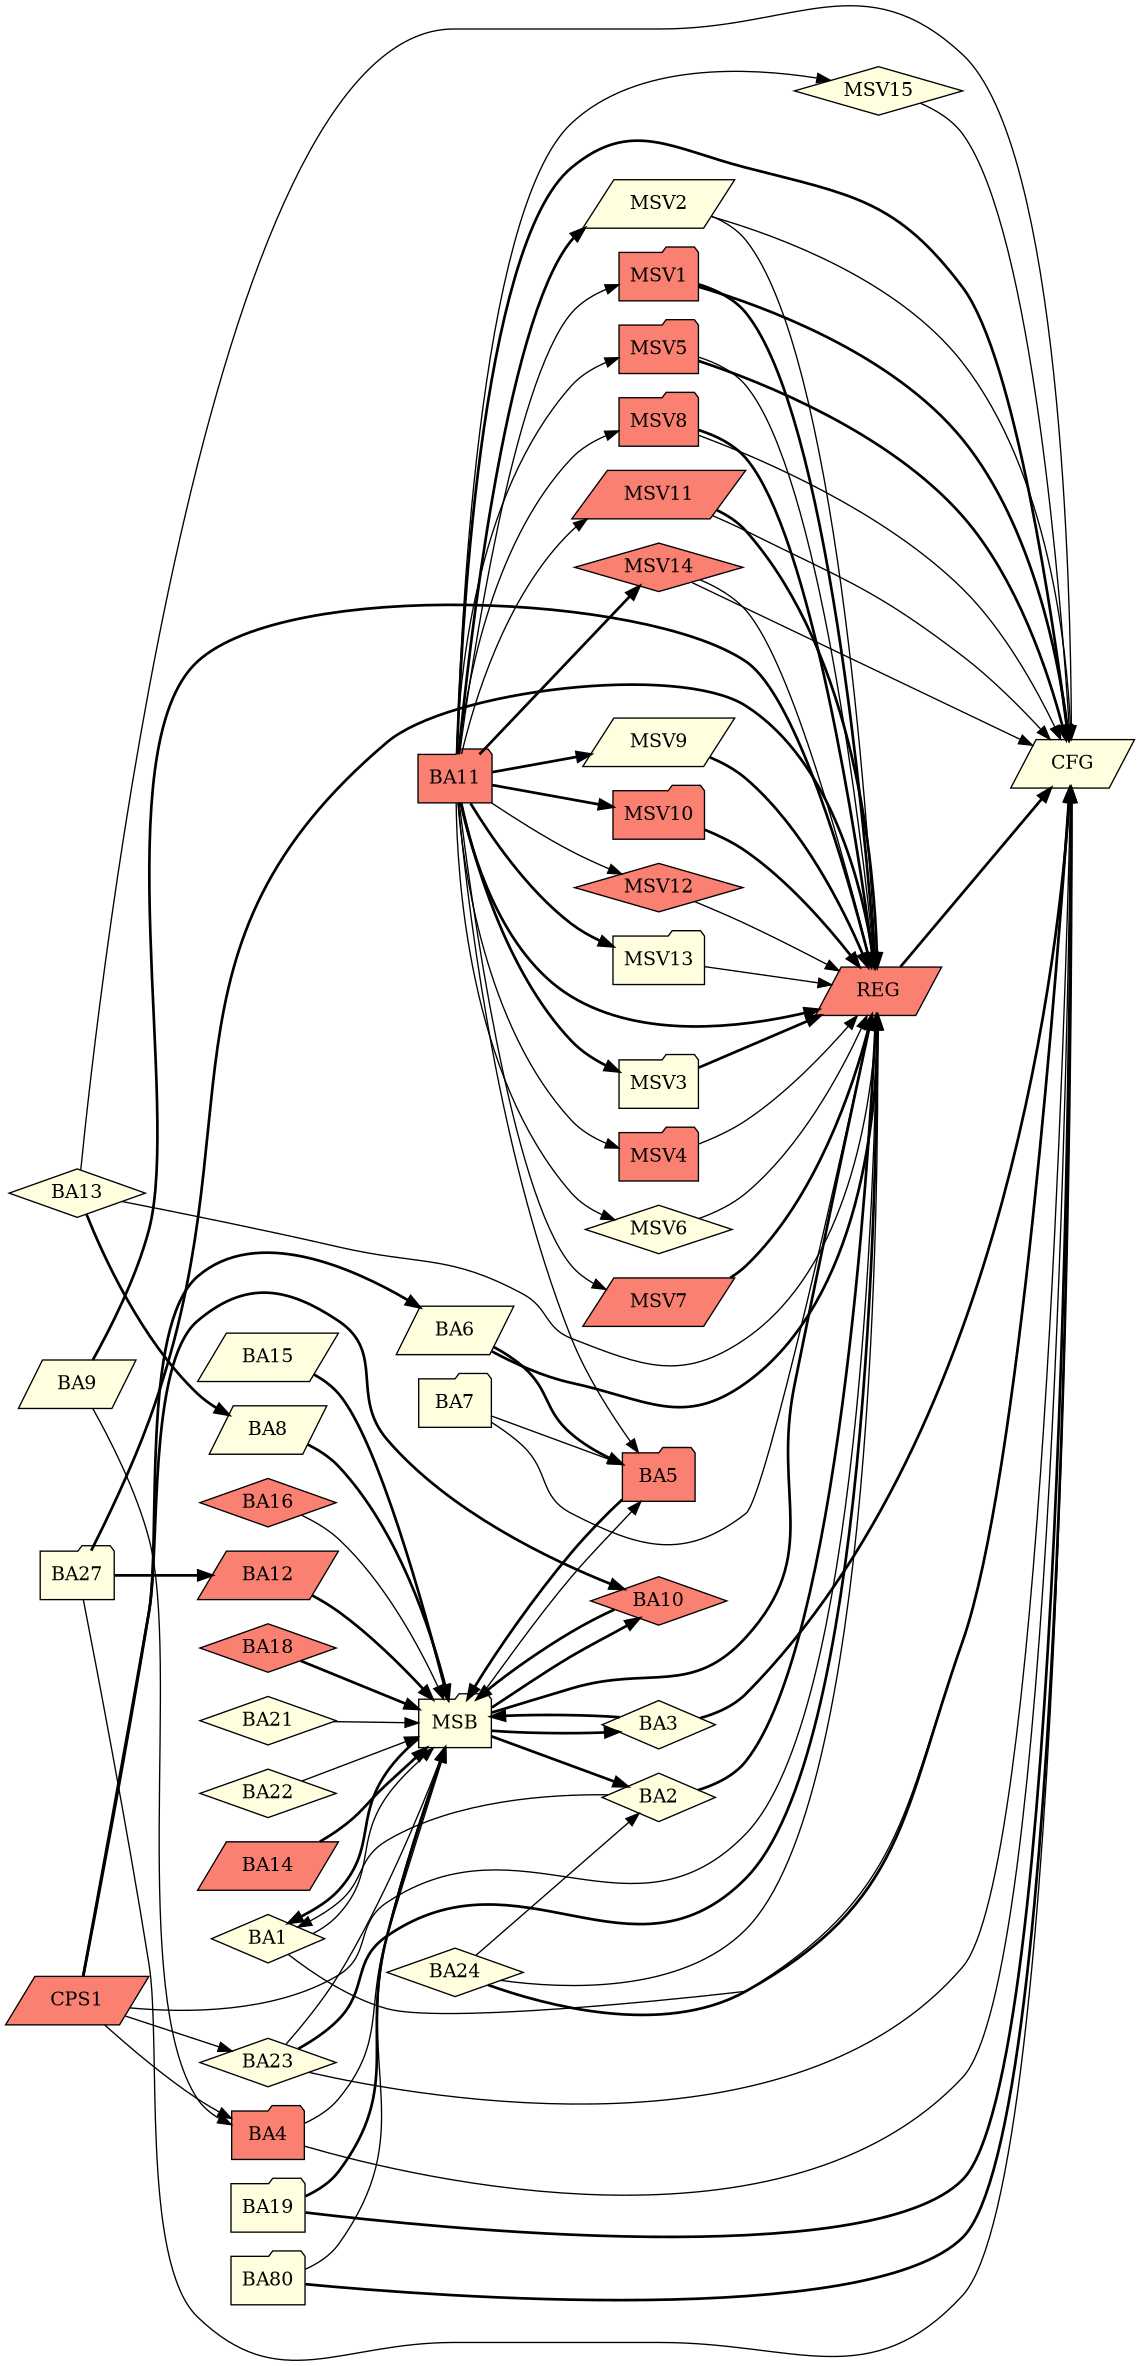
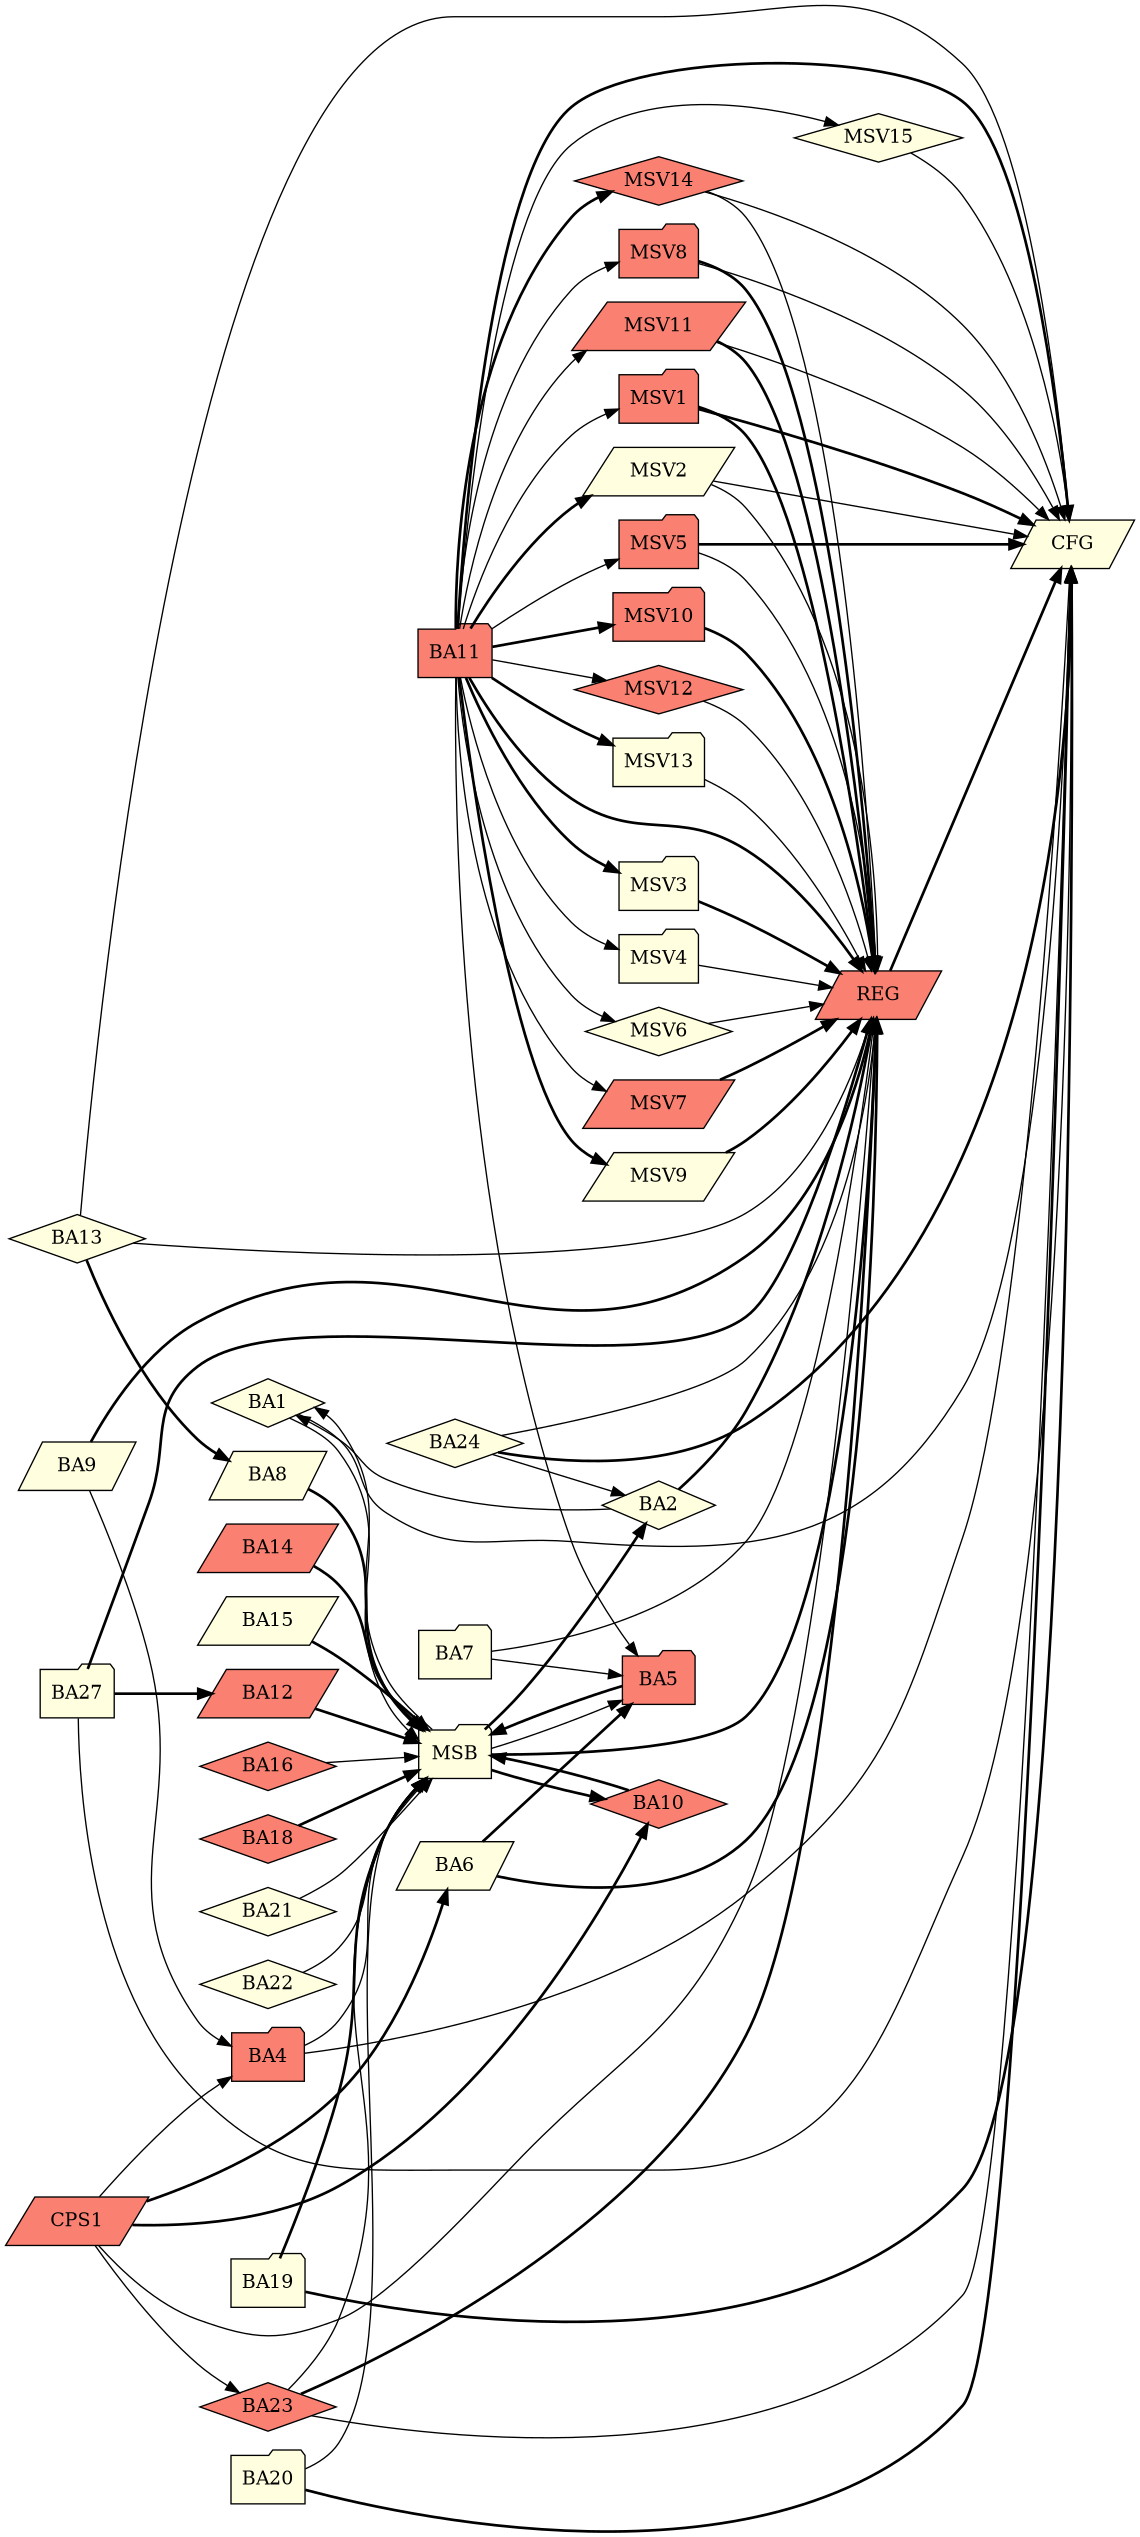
(659, 1157) -> (659, 959)
(659, 1725) -> none
(348, 1878) -> (366, 1577)
(268, 2063) -> (268, 2407)
(268, 2281) -> (268, 2480)
